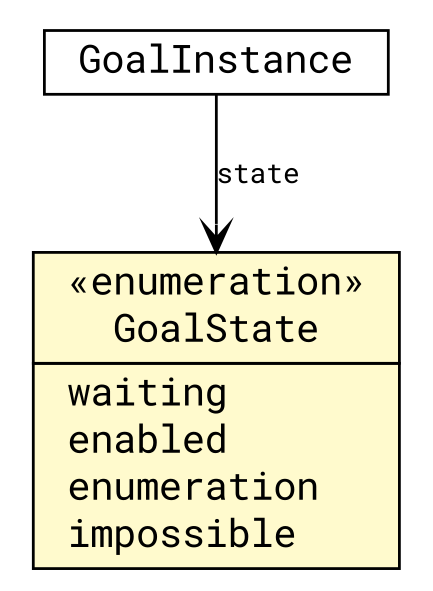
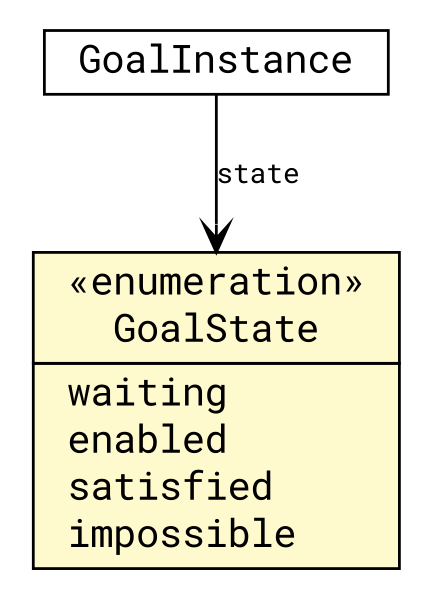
(194, 488) -> (171, 488)
